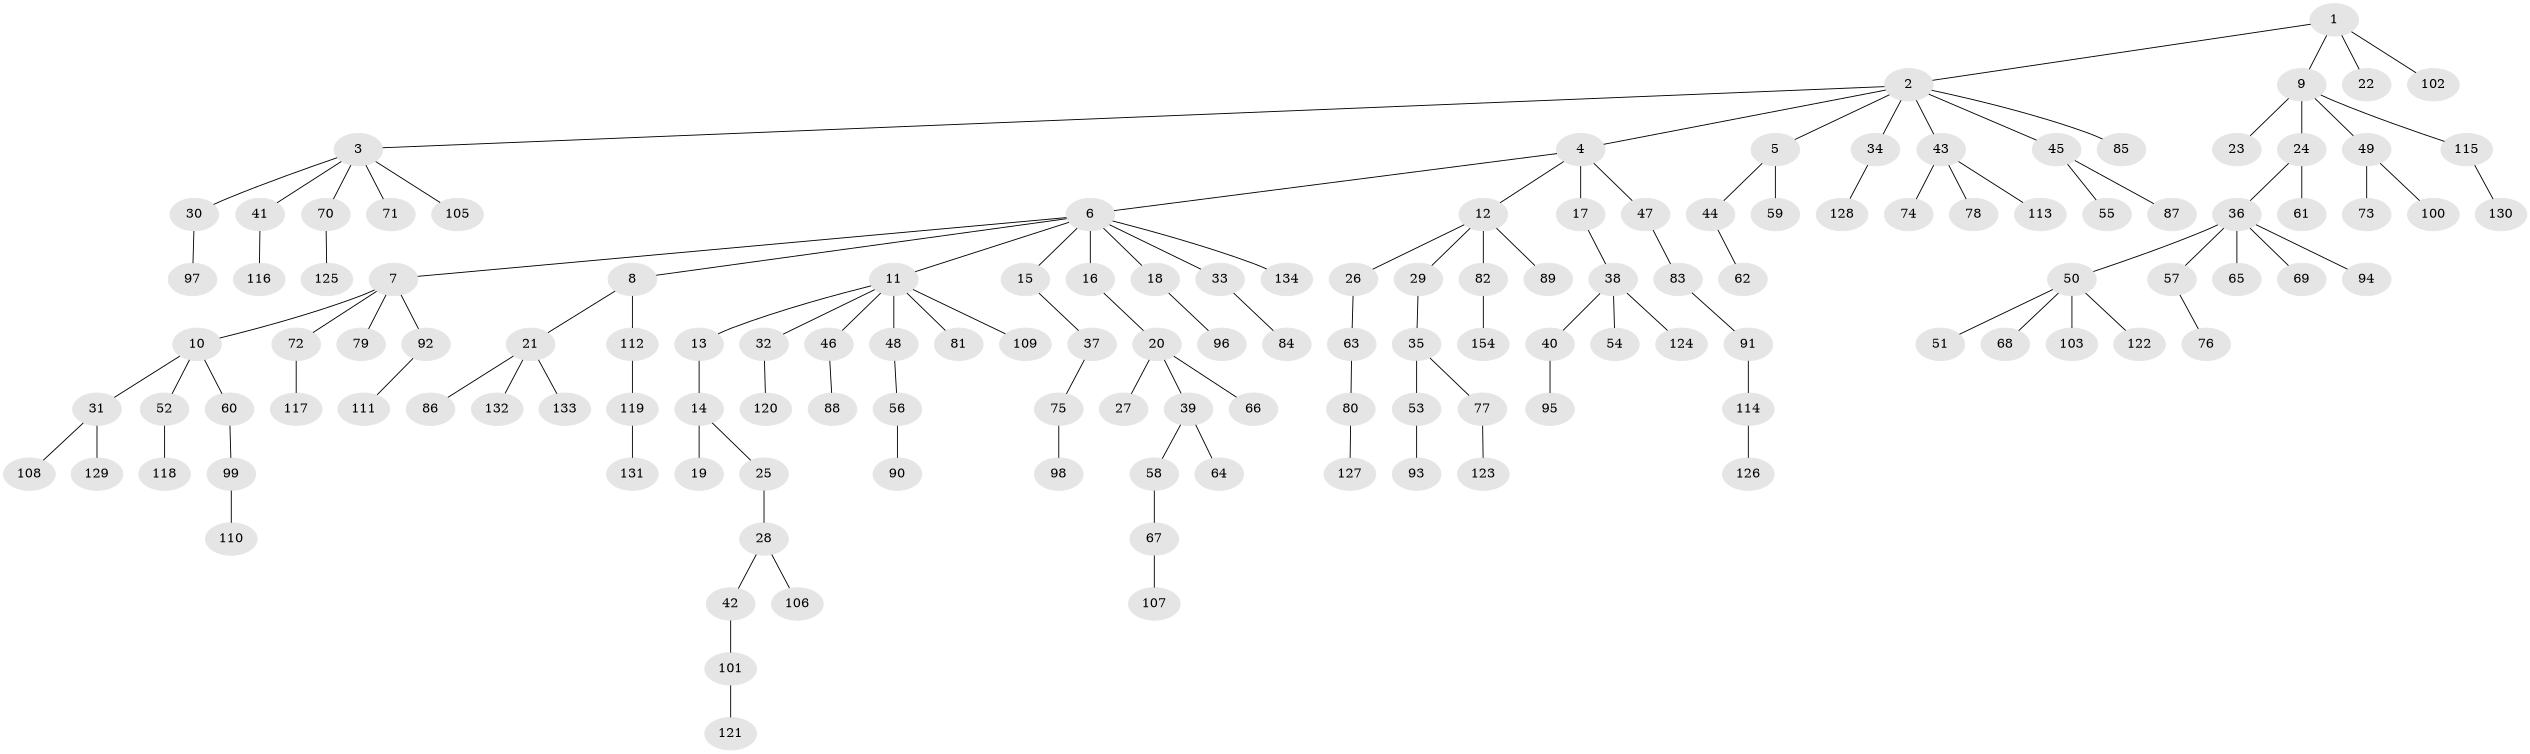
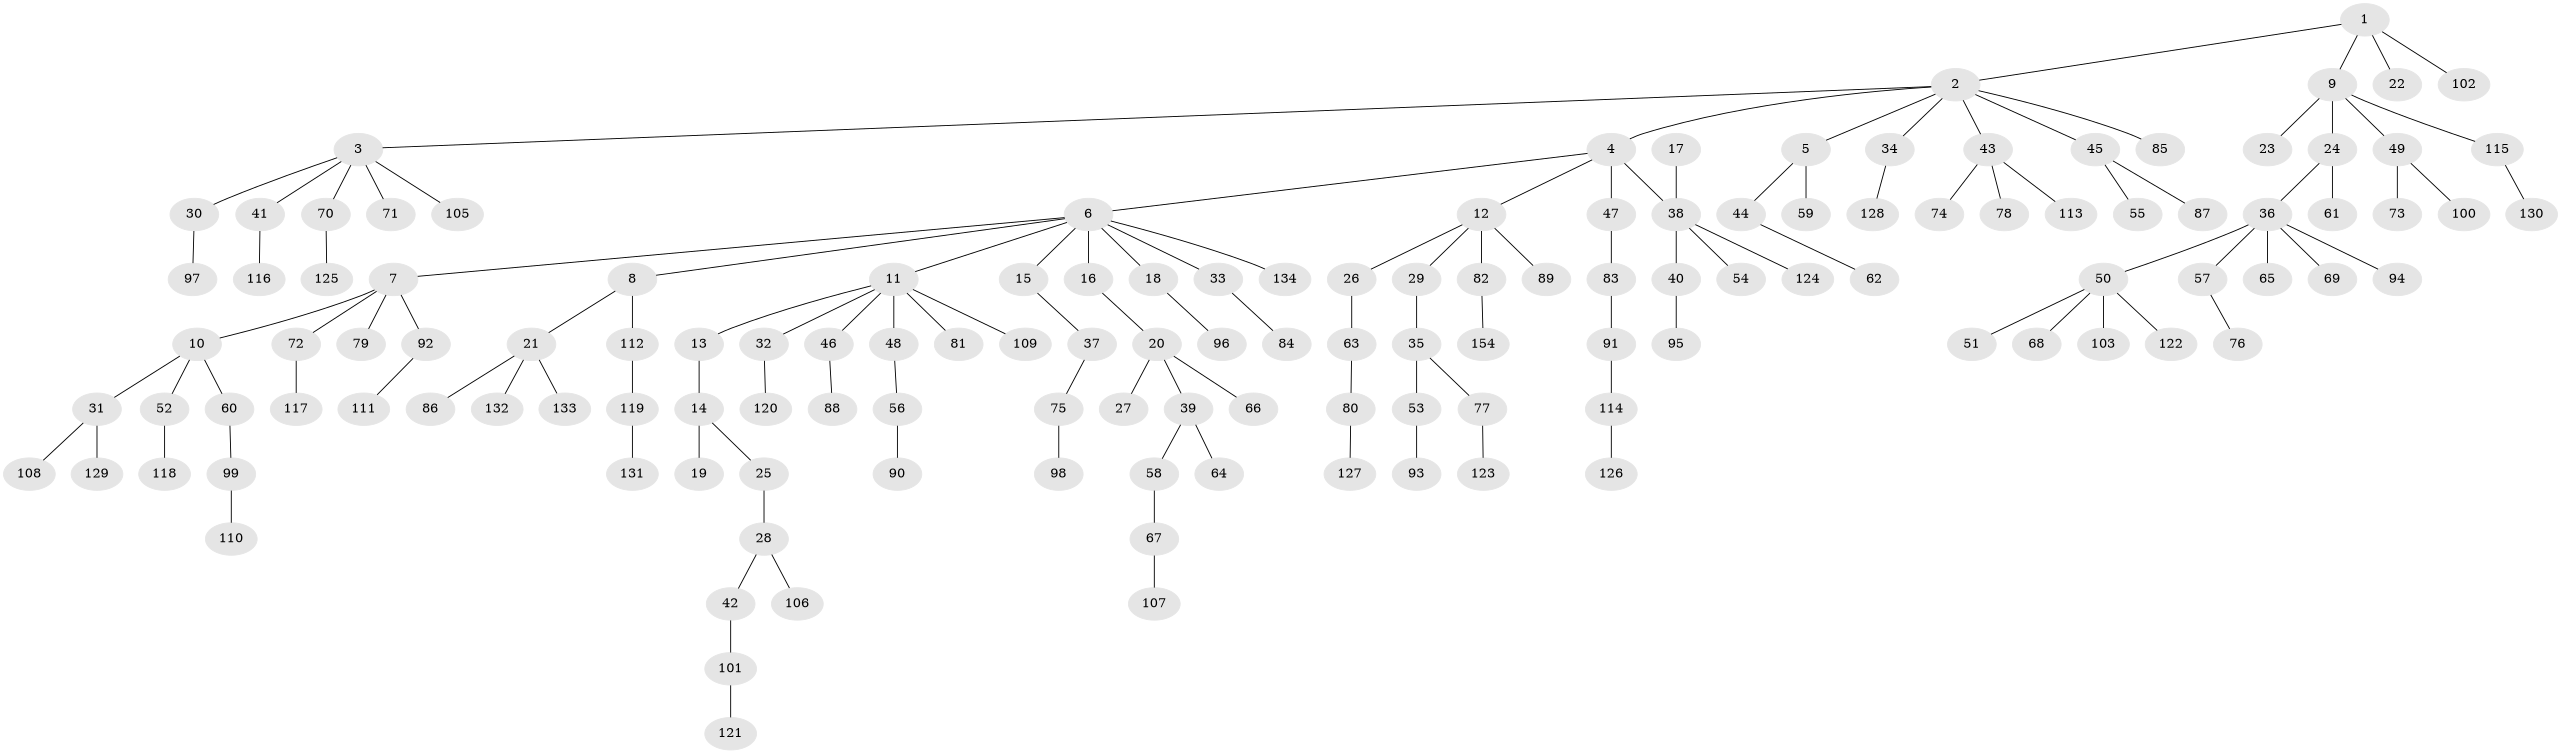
(1581, 182) -> (1644, 182)
